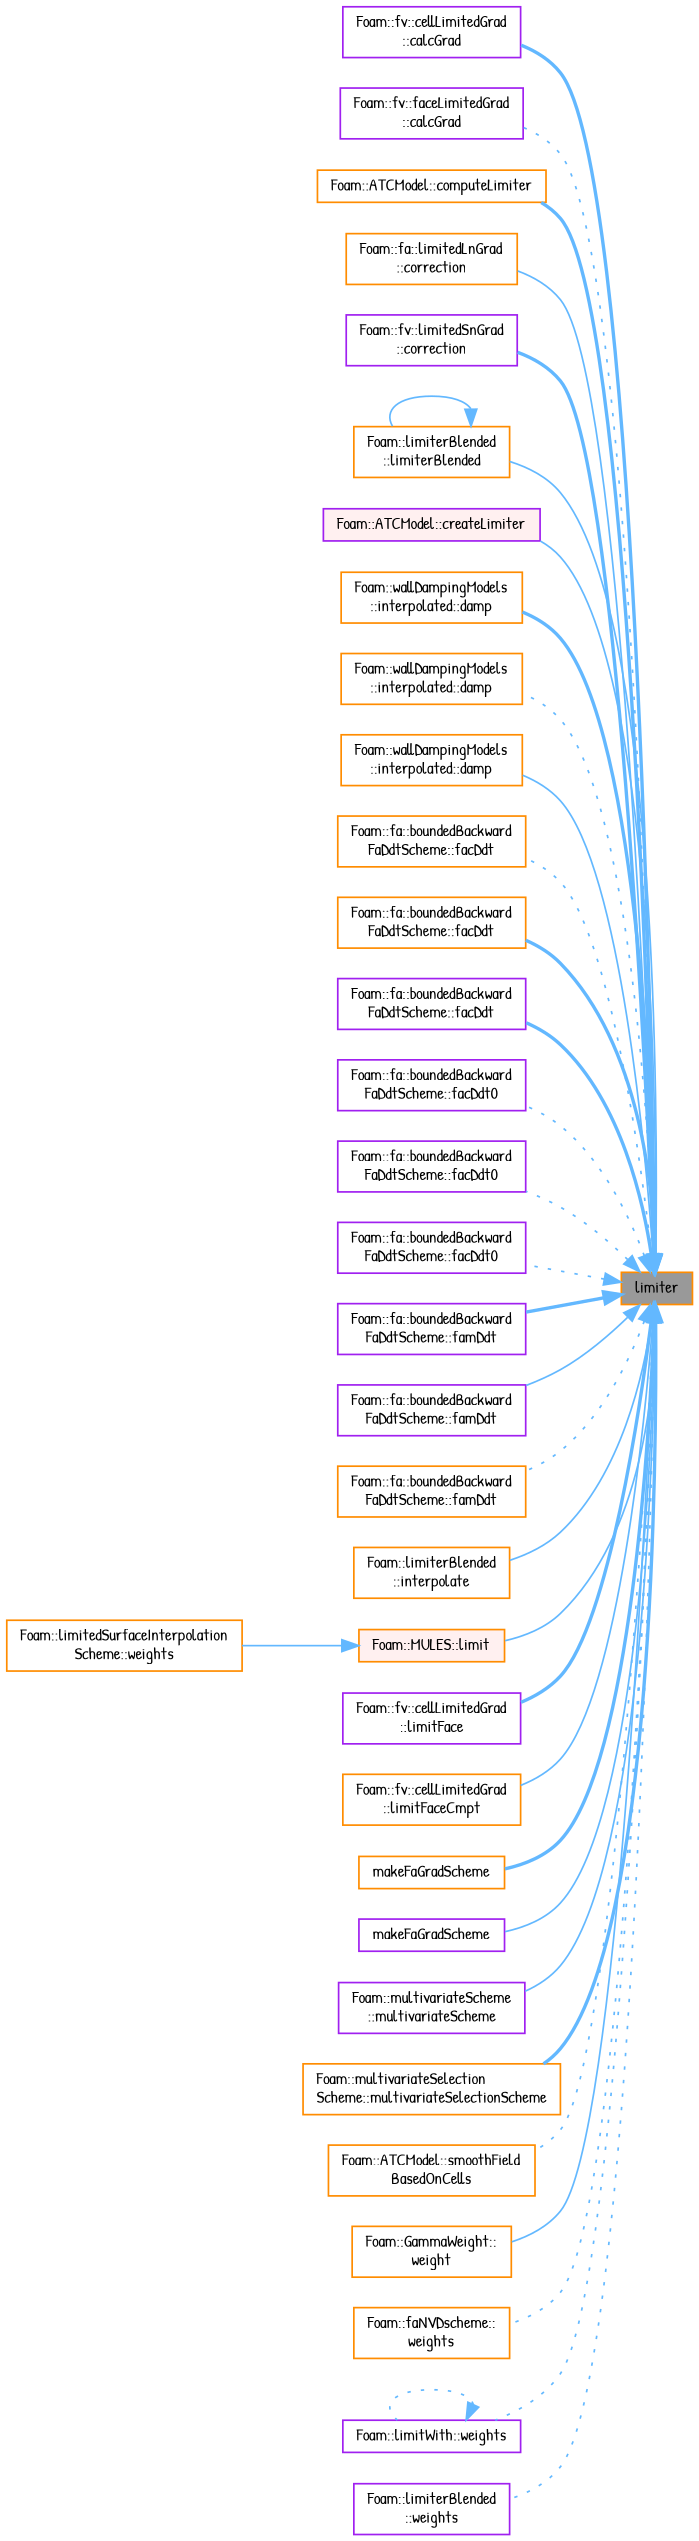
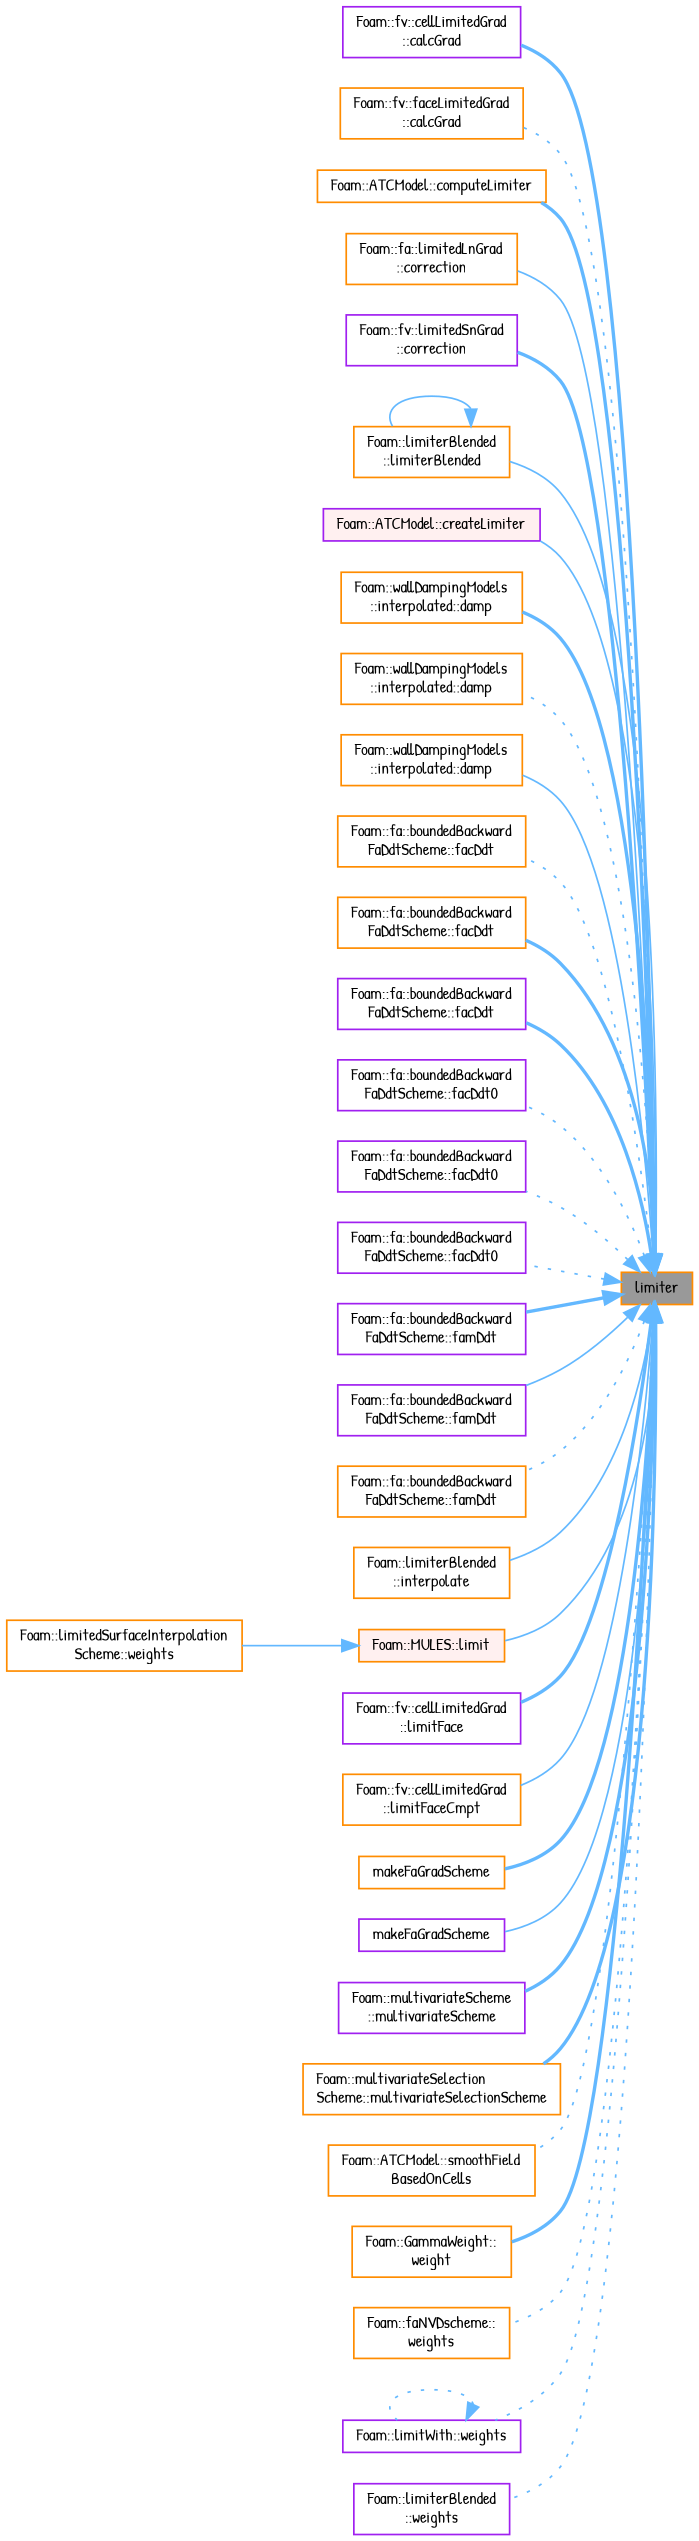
(432, 113) -> (432, 113)
(636, 1671) -> (636, 1671)
(626, 1799) -> (626, 1799)
